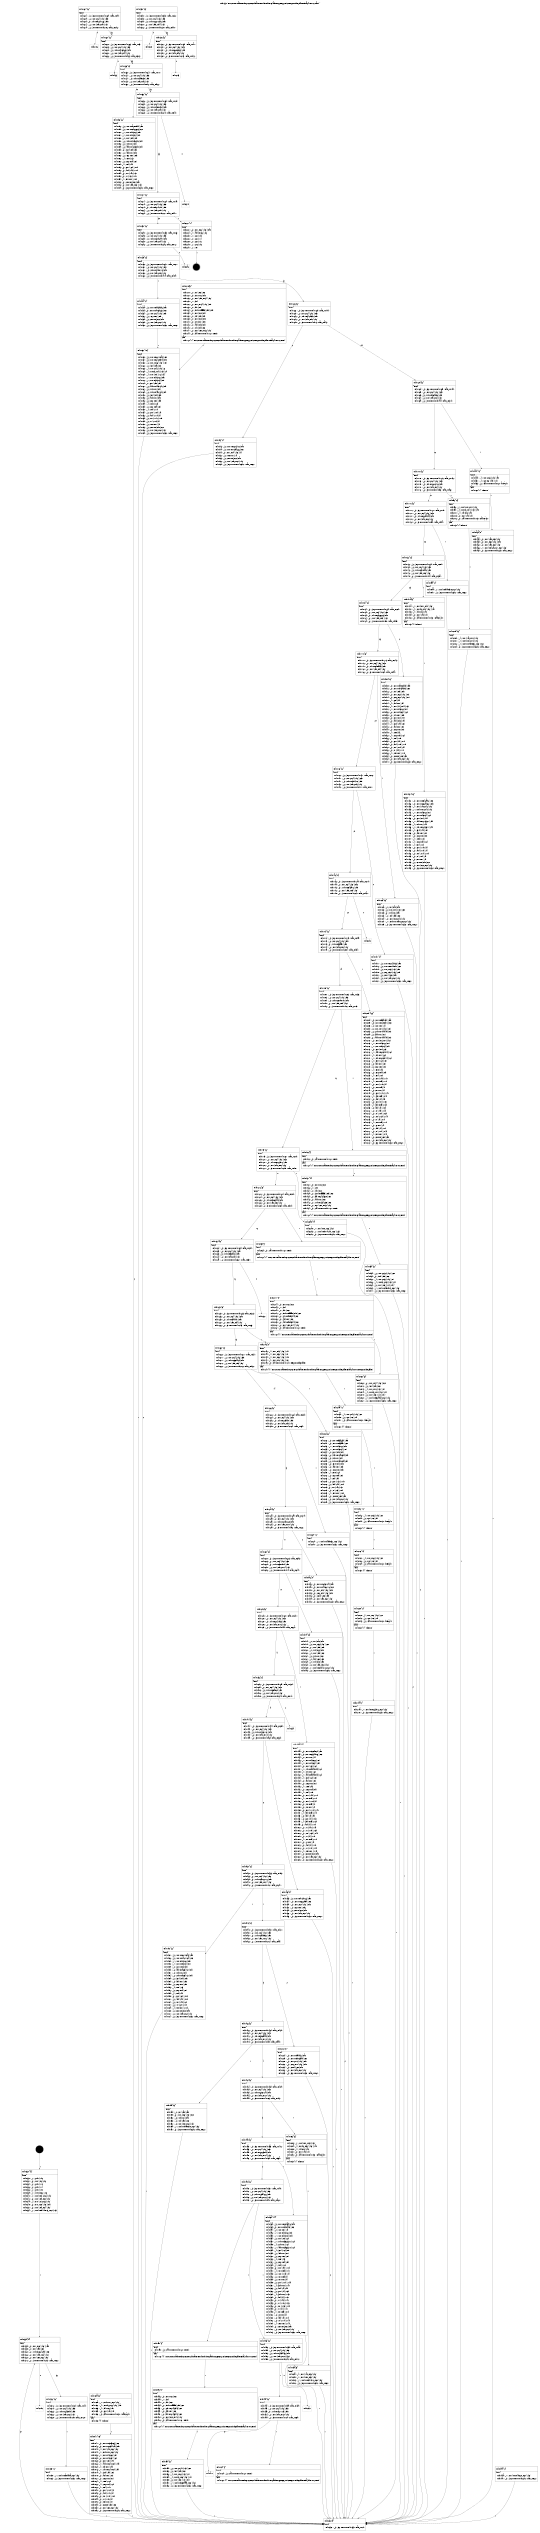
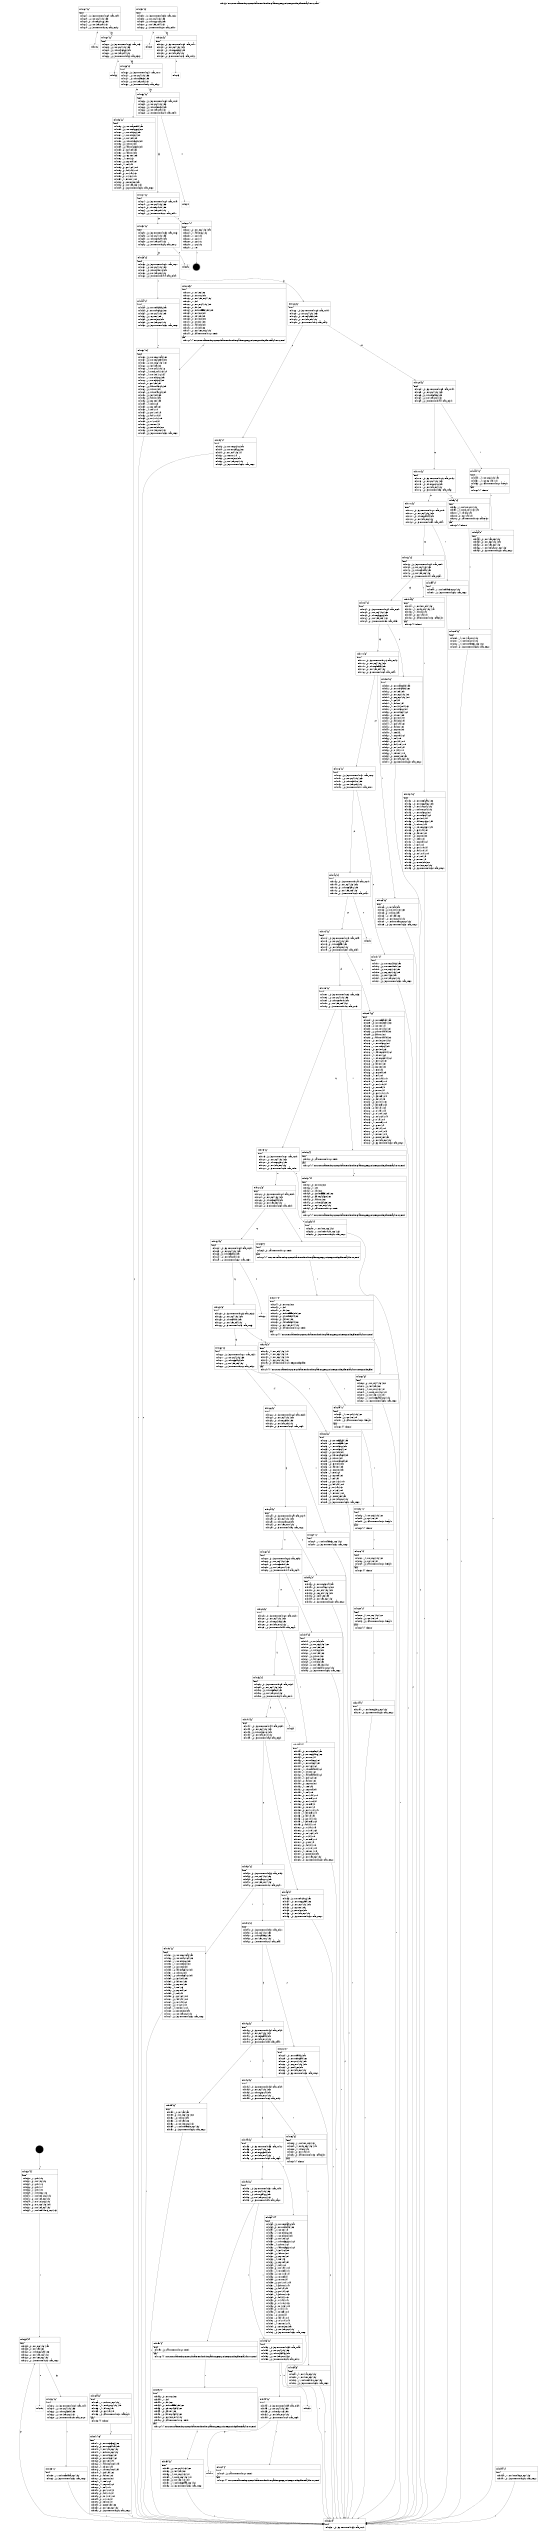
none -> (158, 251)
(386, 1279) -> none
